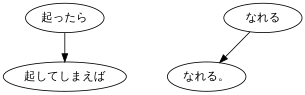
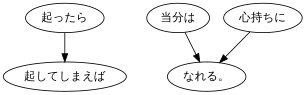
none -> (178, 18)
(263, 18) -> (263, 18)
